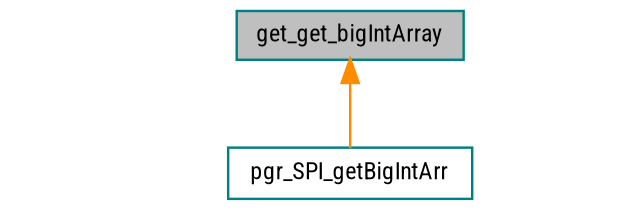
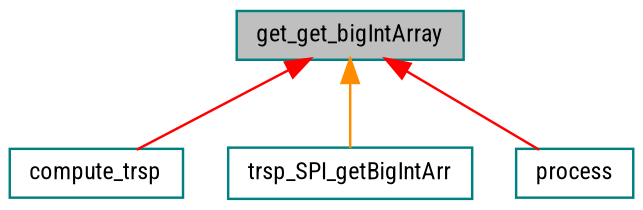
none -> (96, 173)
(350, 173) -> (350, 173)
none -> (575, 173)
